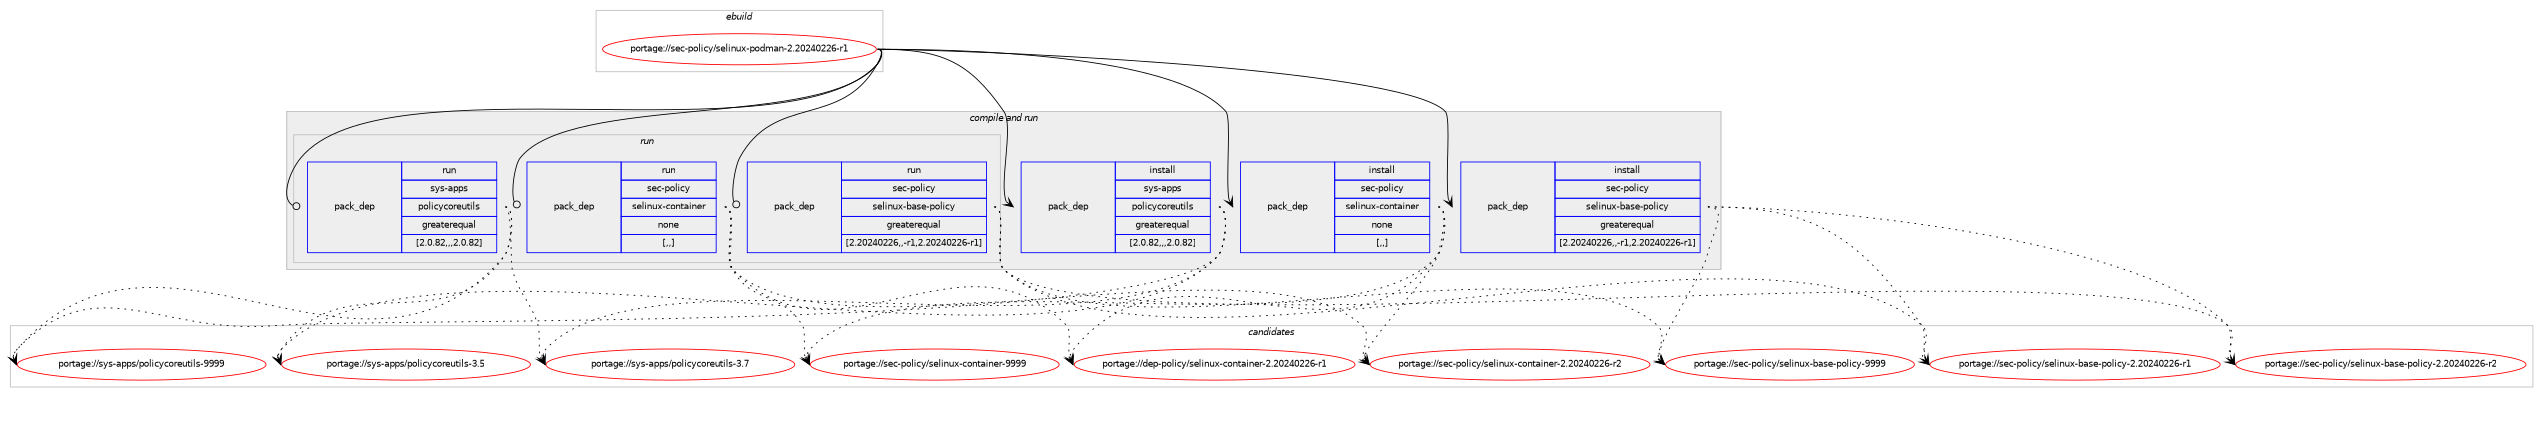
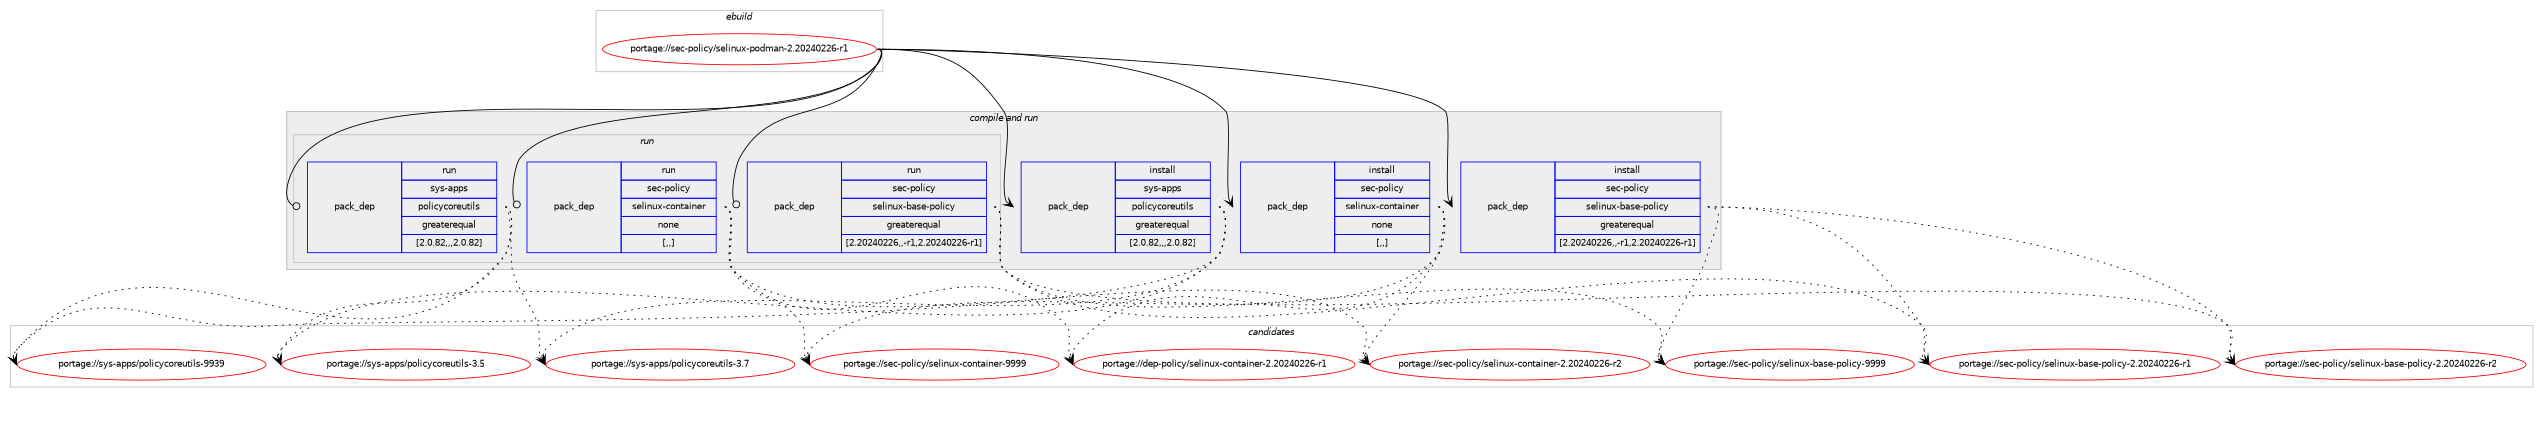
(142, 365) -> (142, 365)
